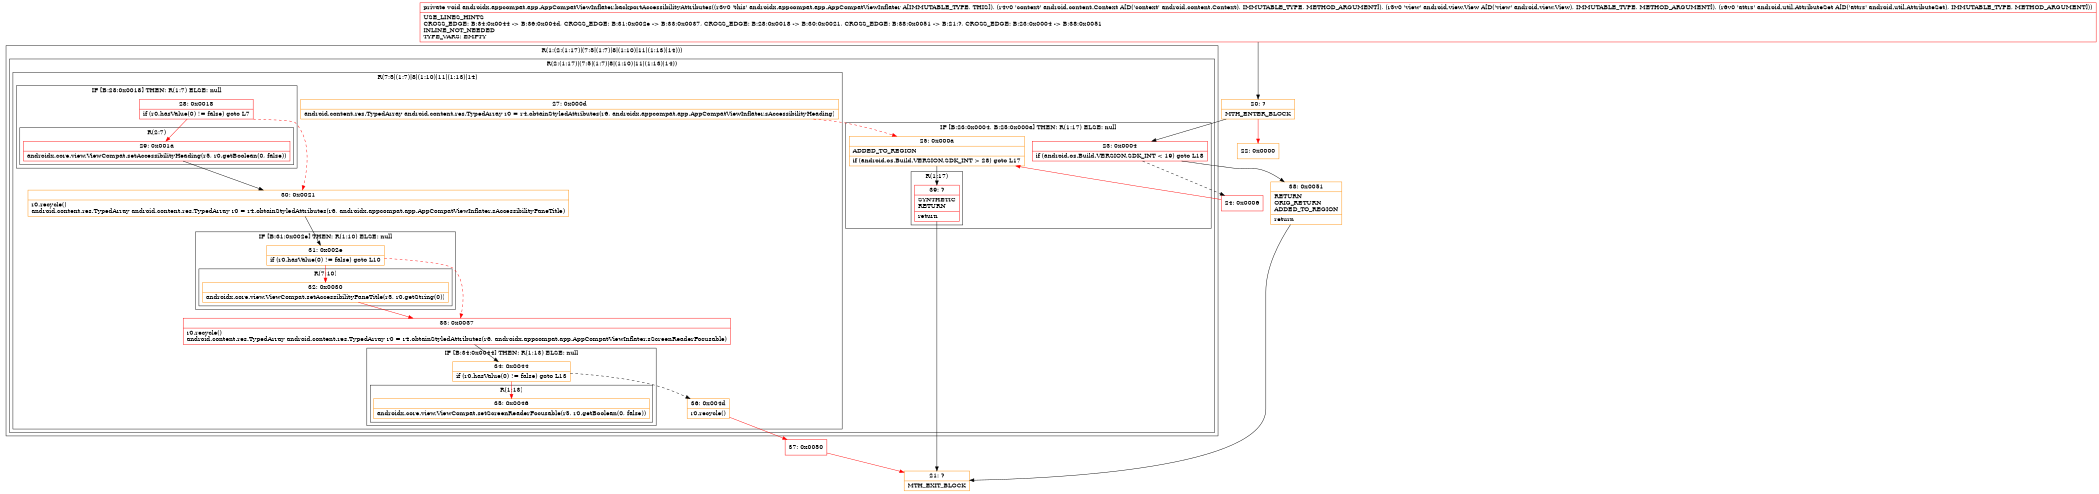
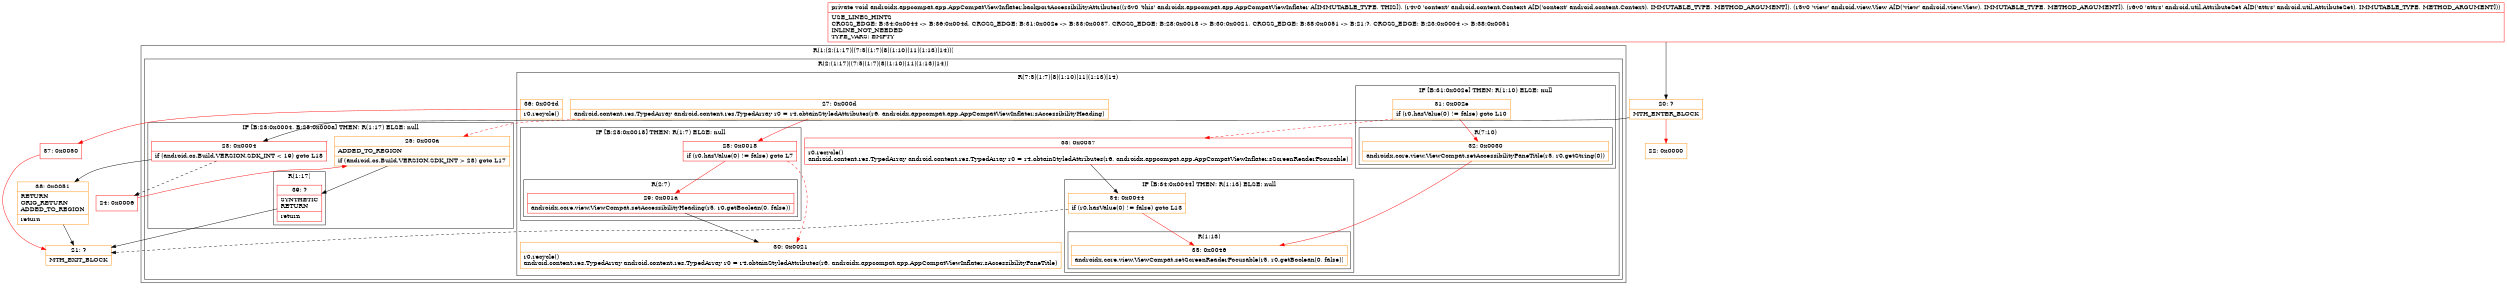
none -> (780, 131)
(312, 229) -> none
(392, 312) -> (1382, 213)
(629, 380) -> (592, 230)
